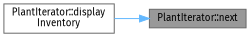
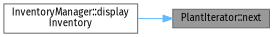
(59, 19) -> (71, 19)
